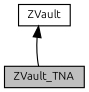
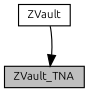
(37, 52) -> (52, 40)
